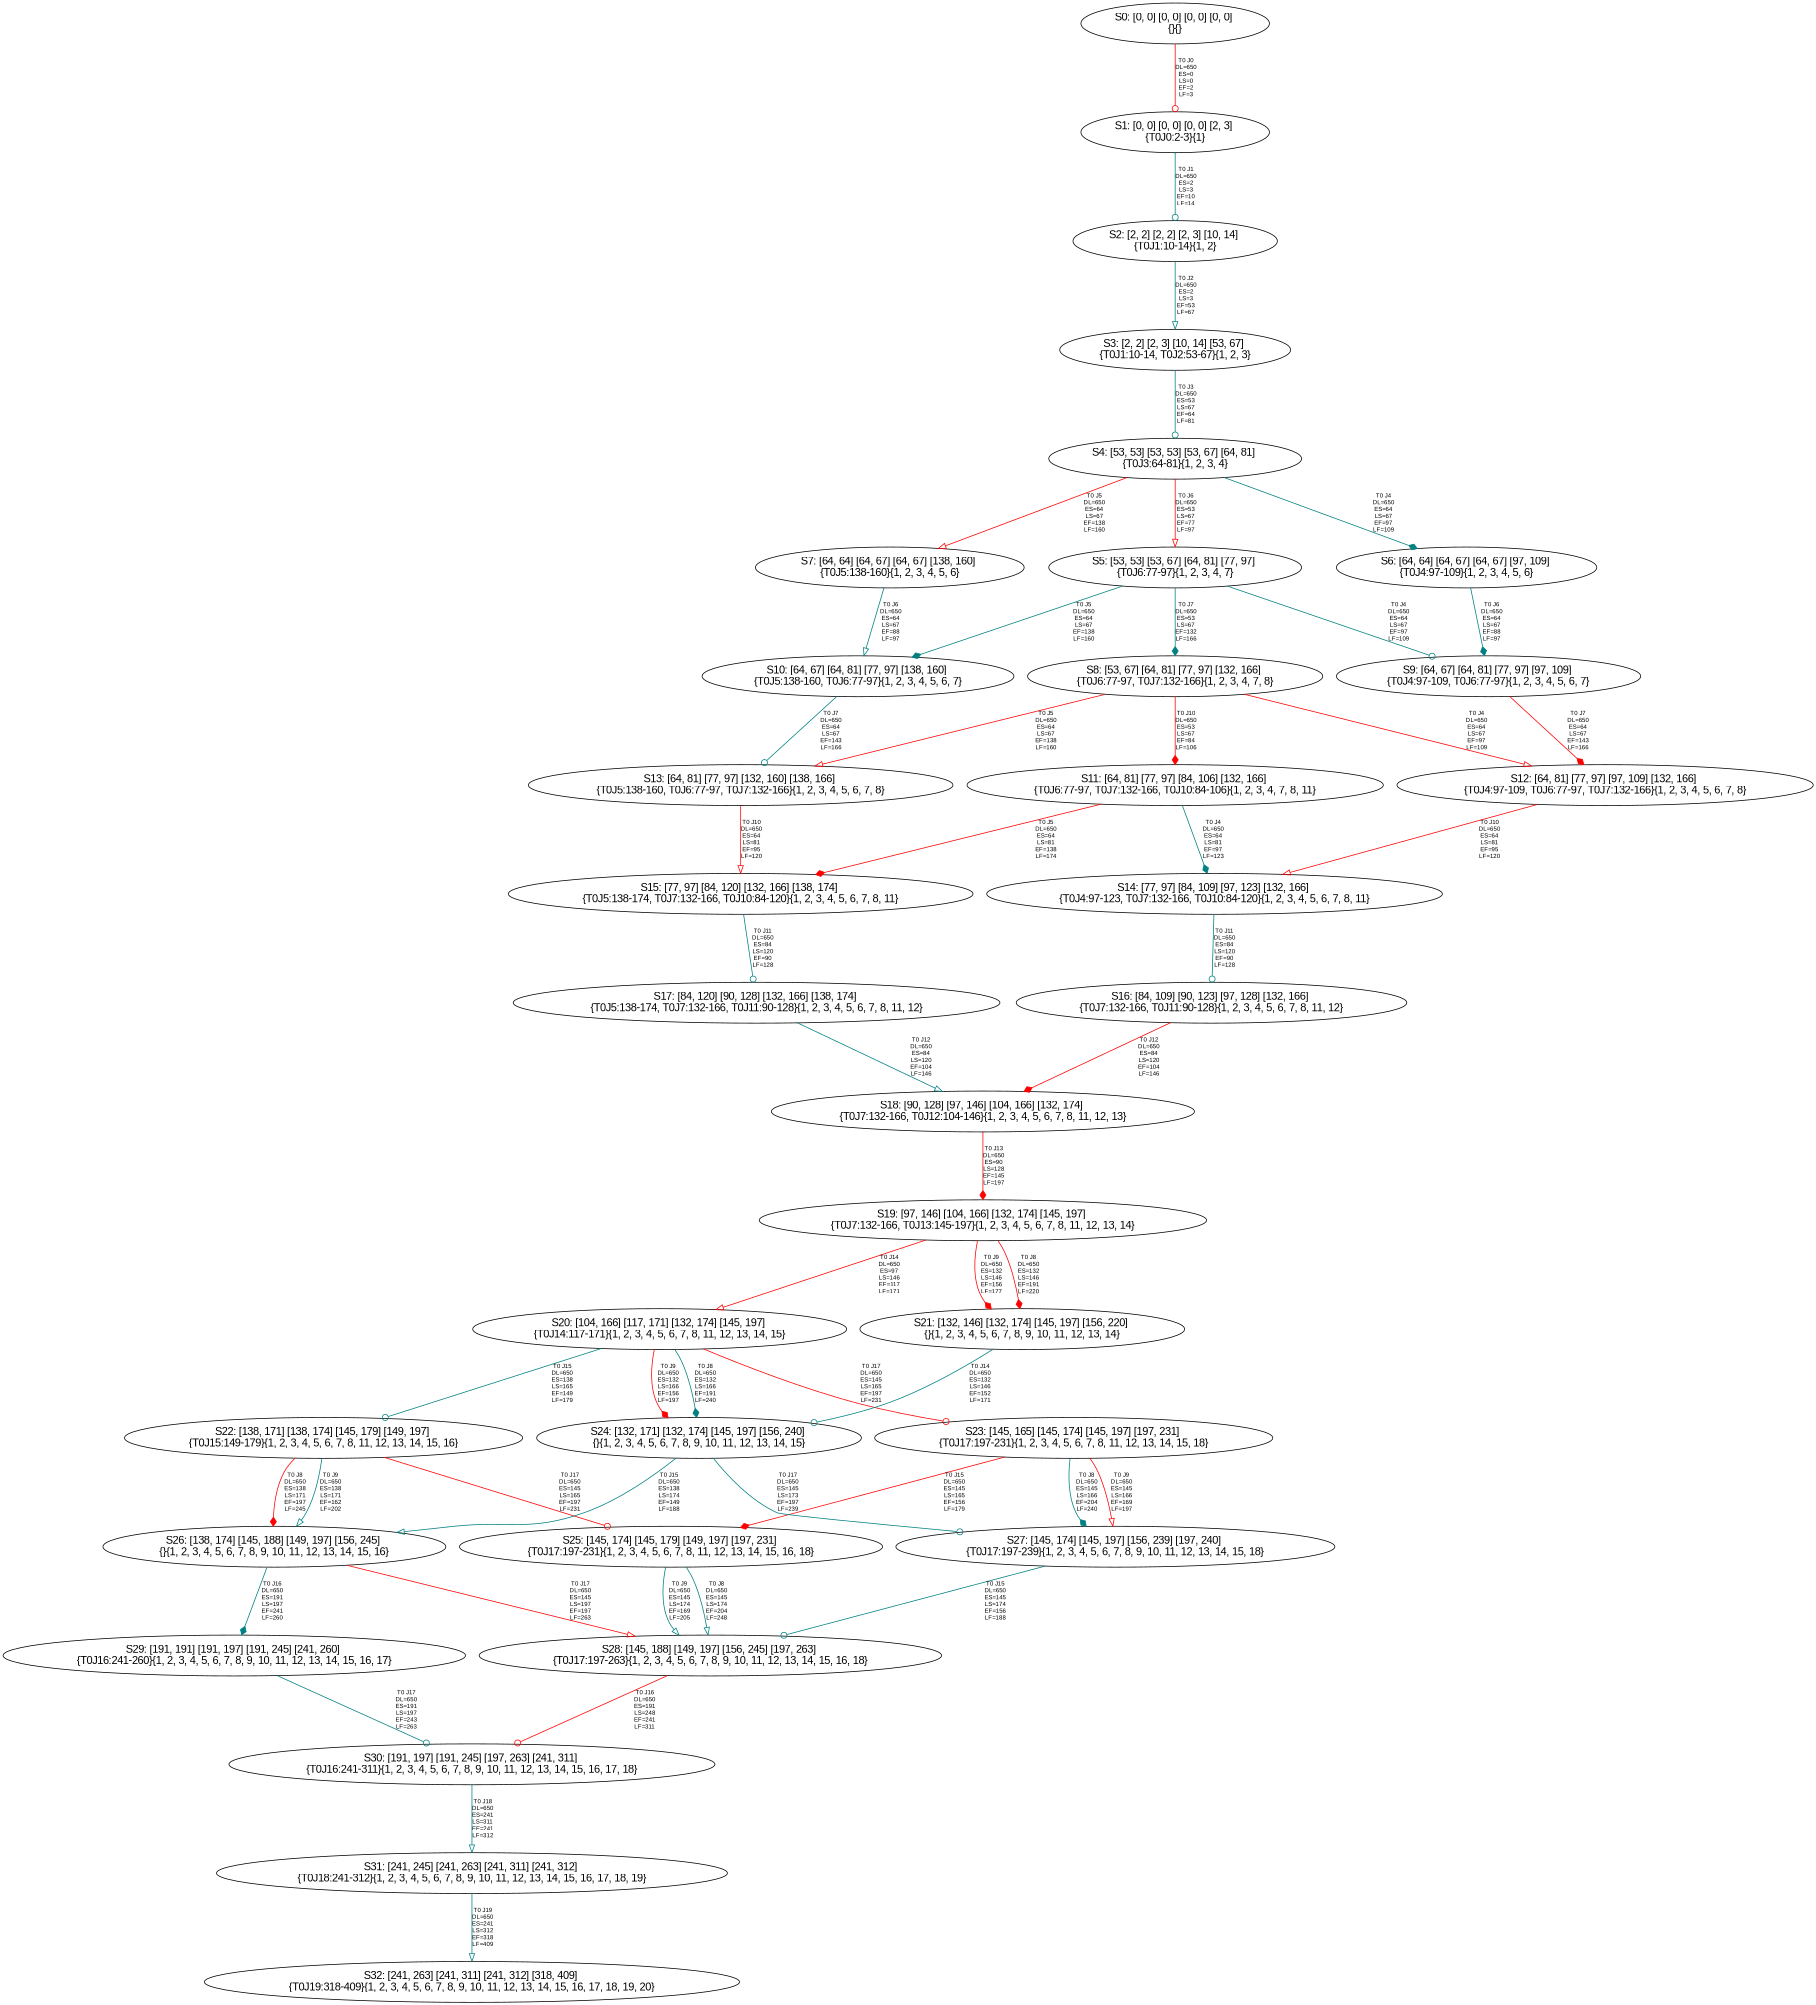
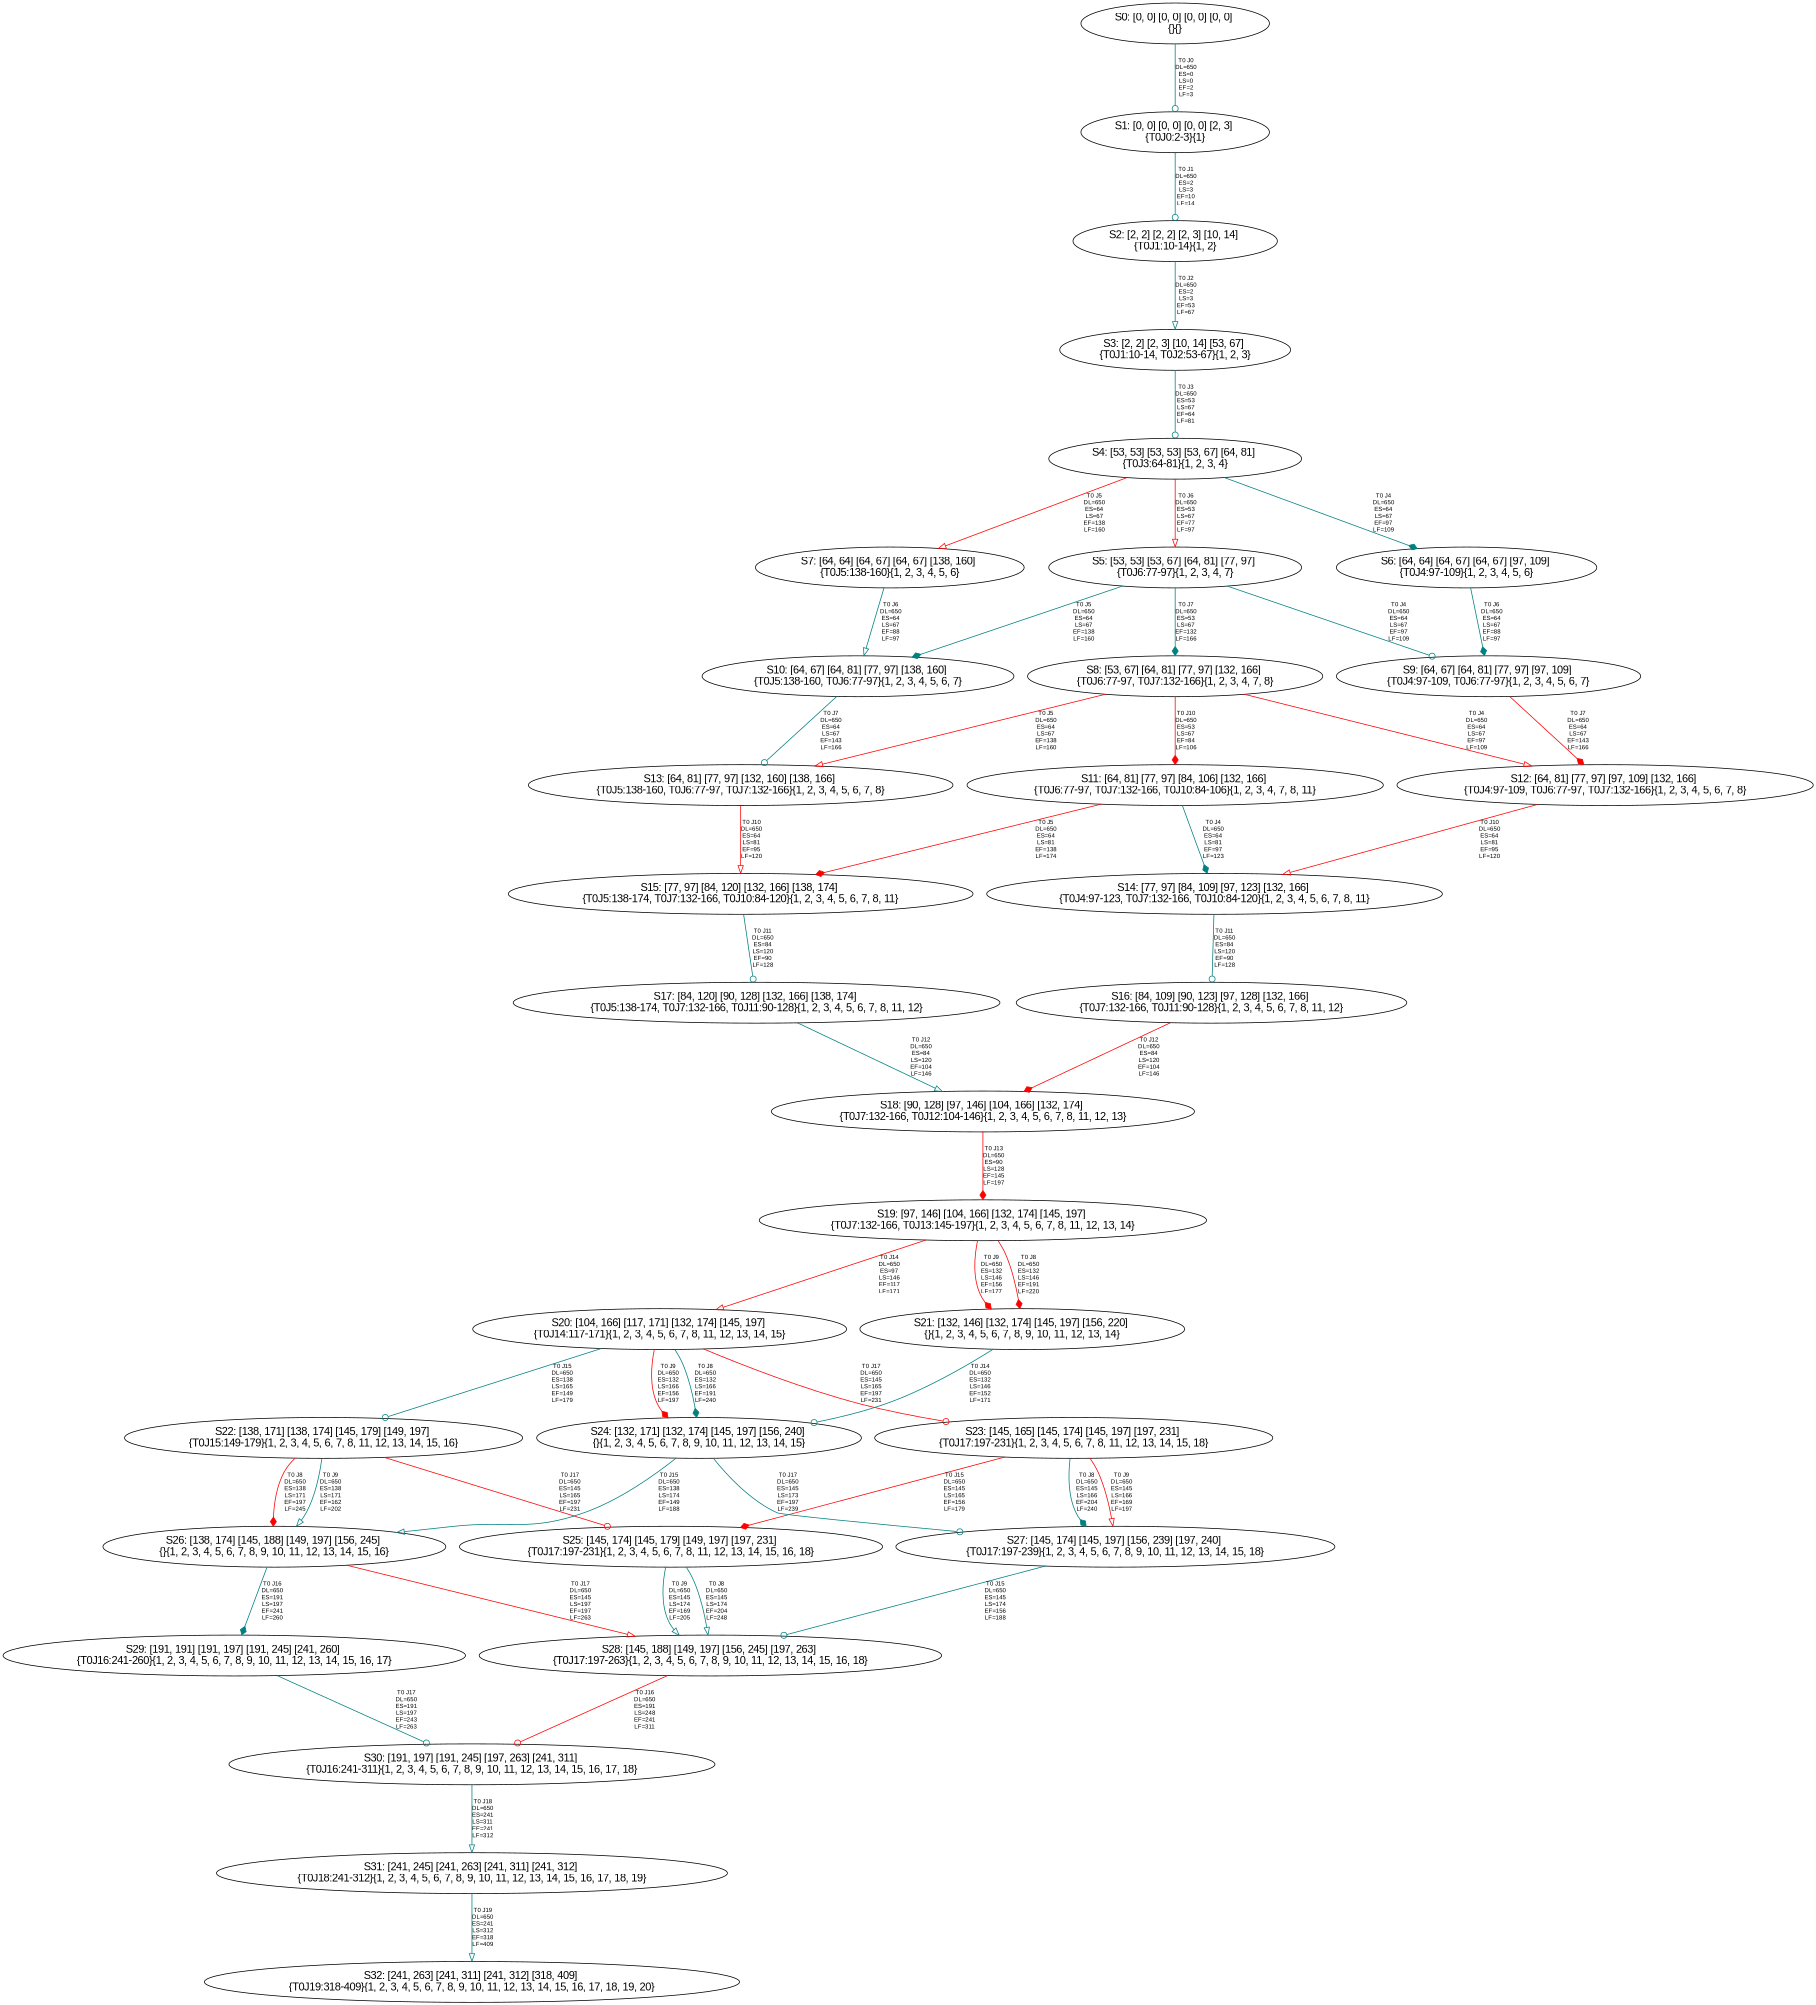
(1175, 75) -> (1175, 75)
